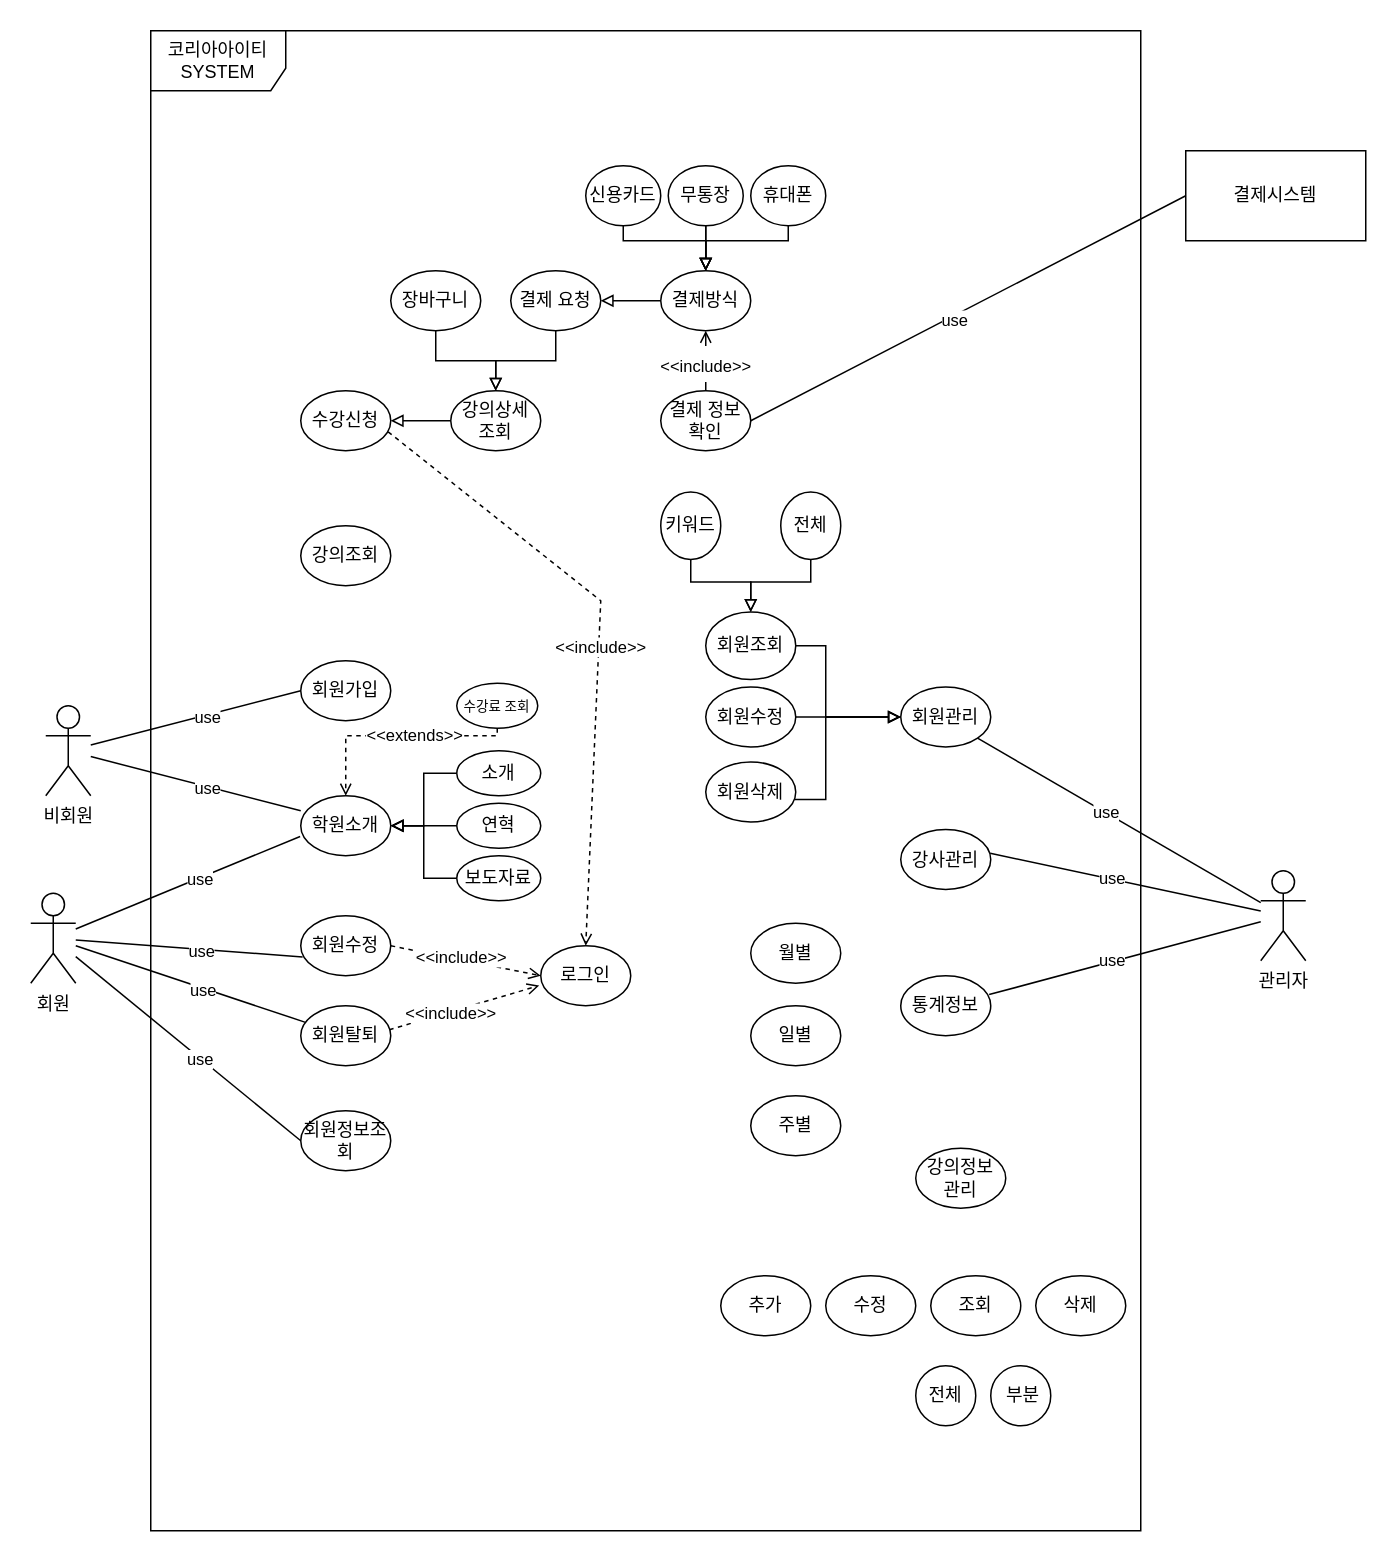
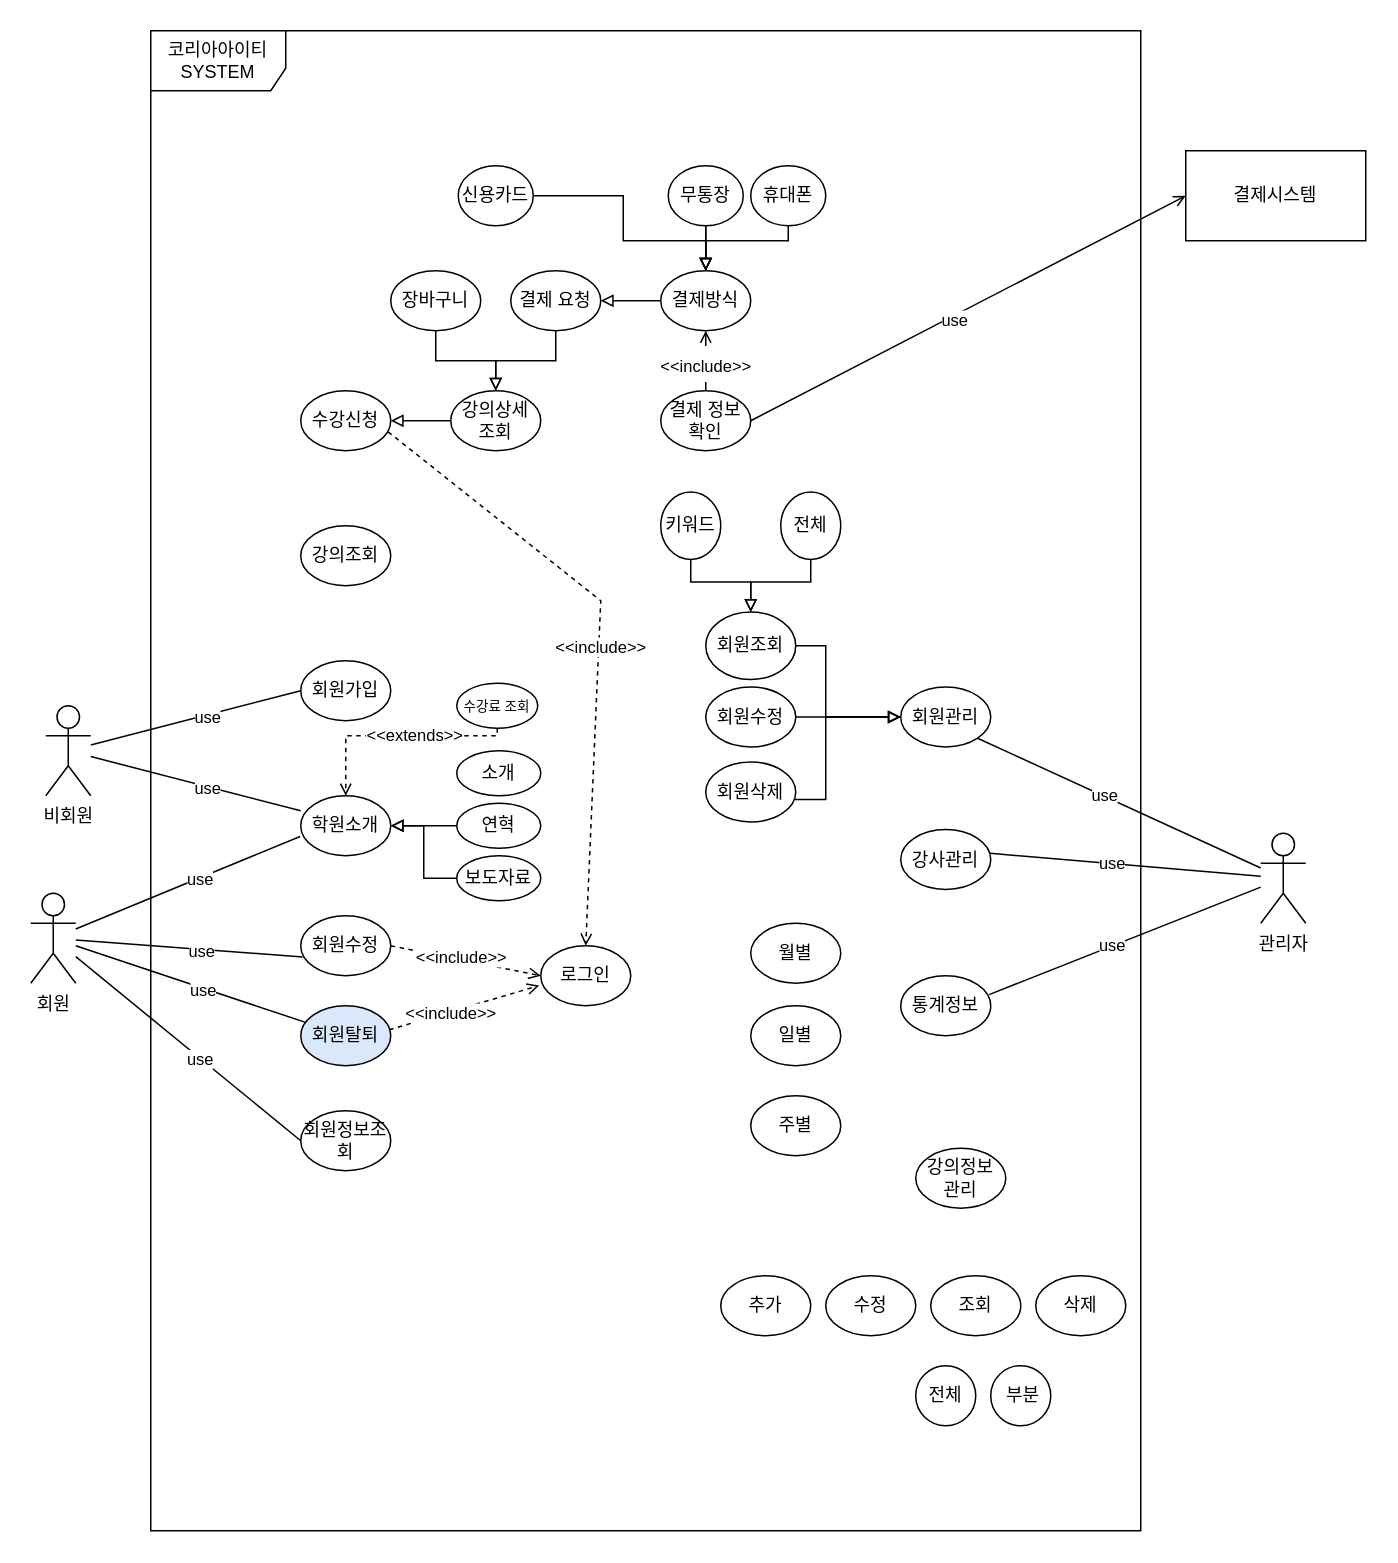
(623, 196) -> (496, 196)
(1180, 199) -> (1179, 199)
(424, 780) -> none
(1283, 916) -> (1283, 878)
(346, 1036) -> (346, 1036)
